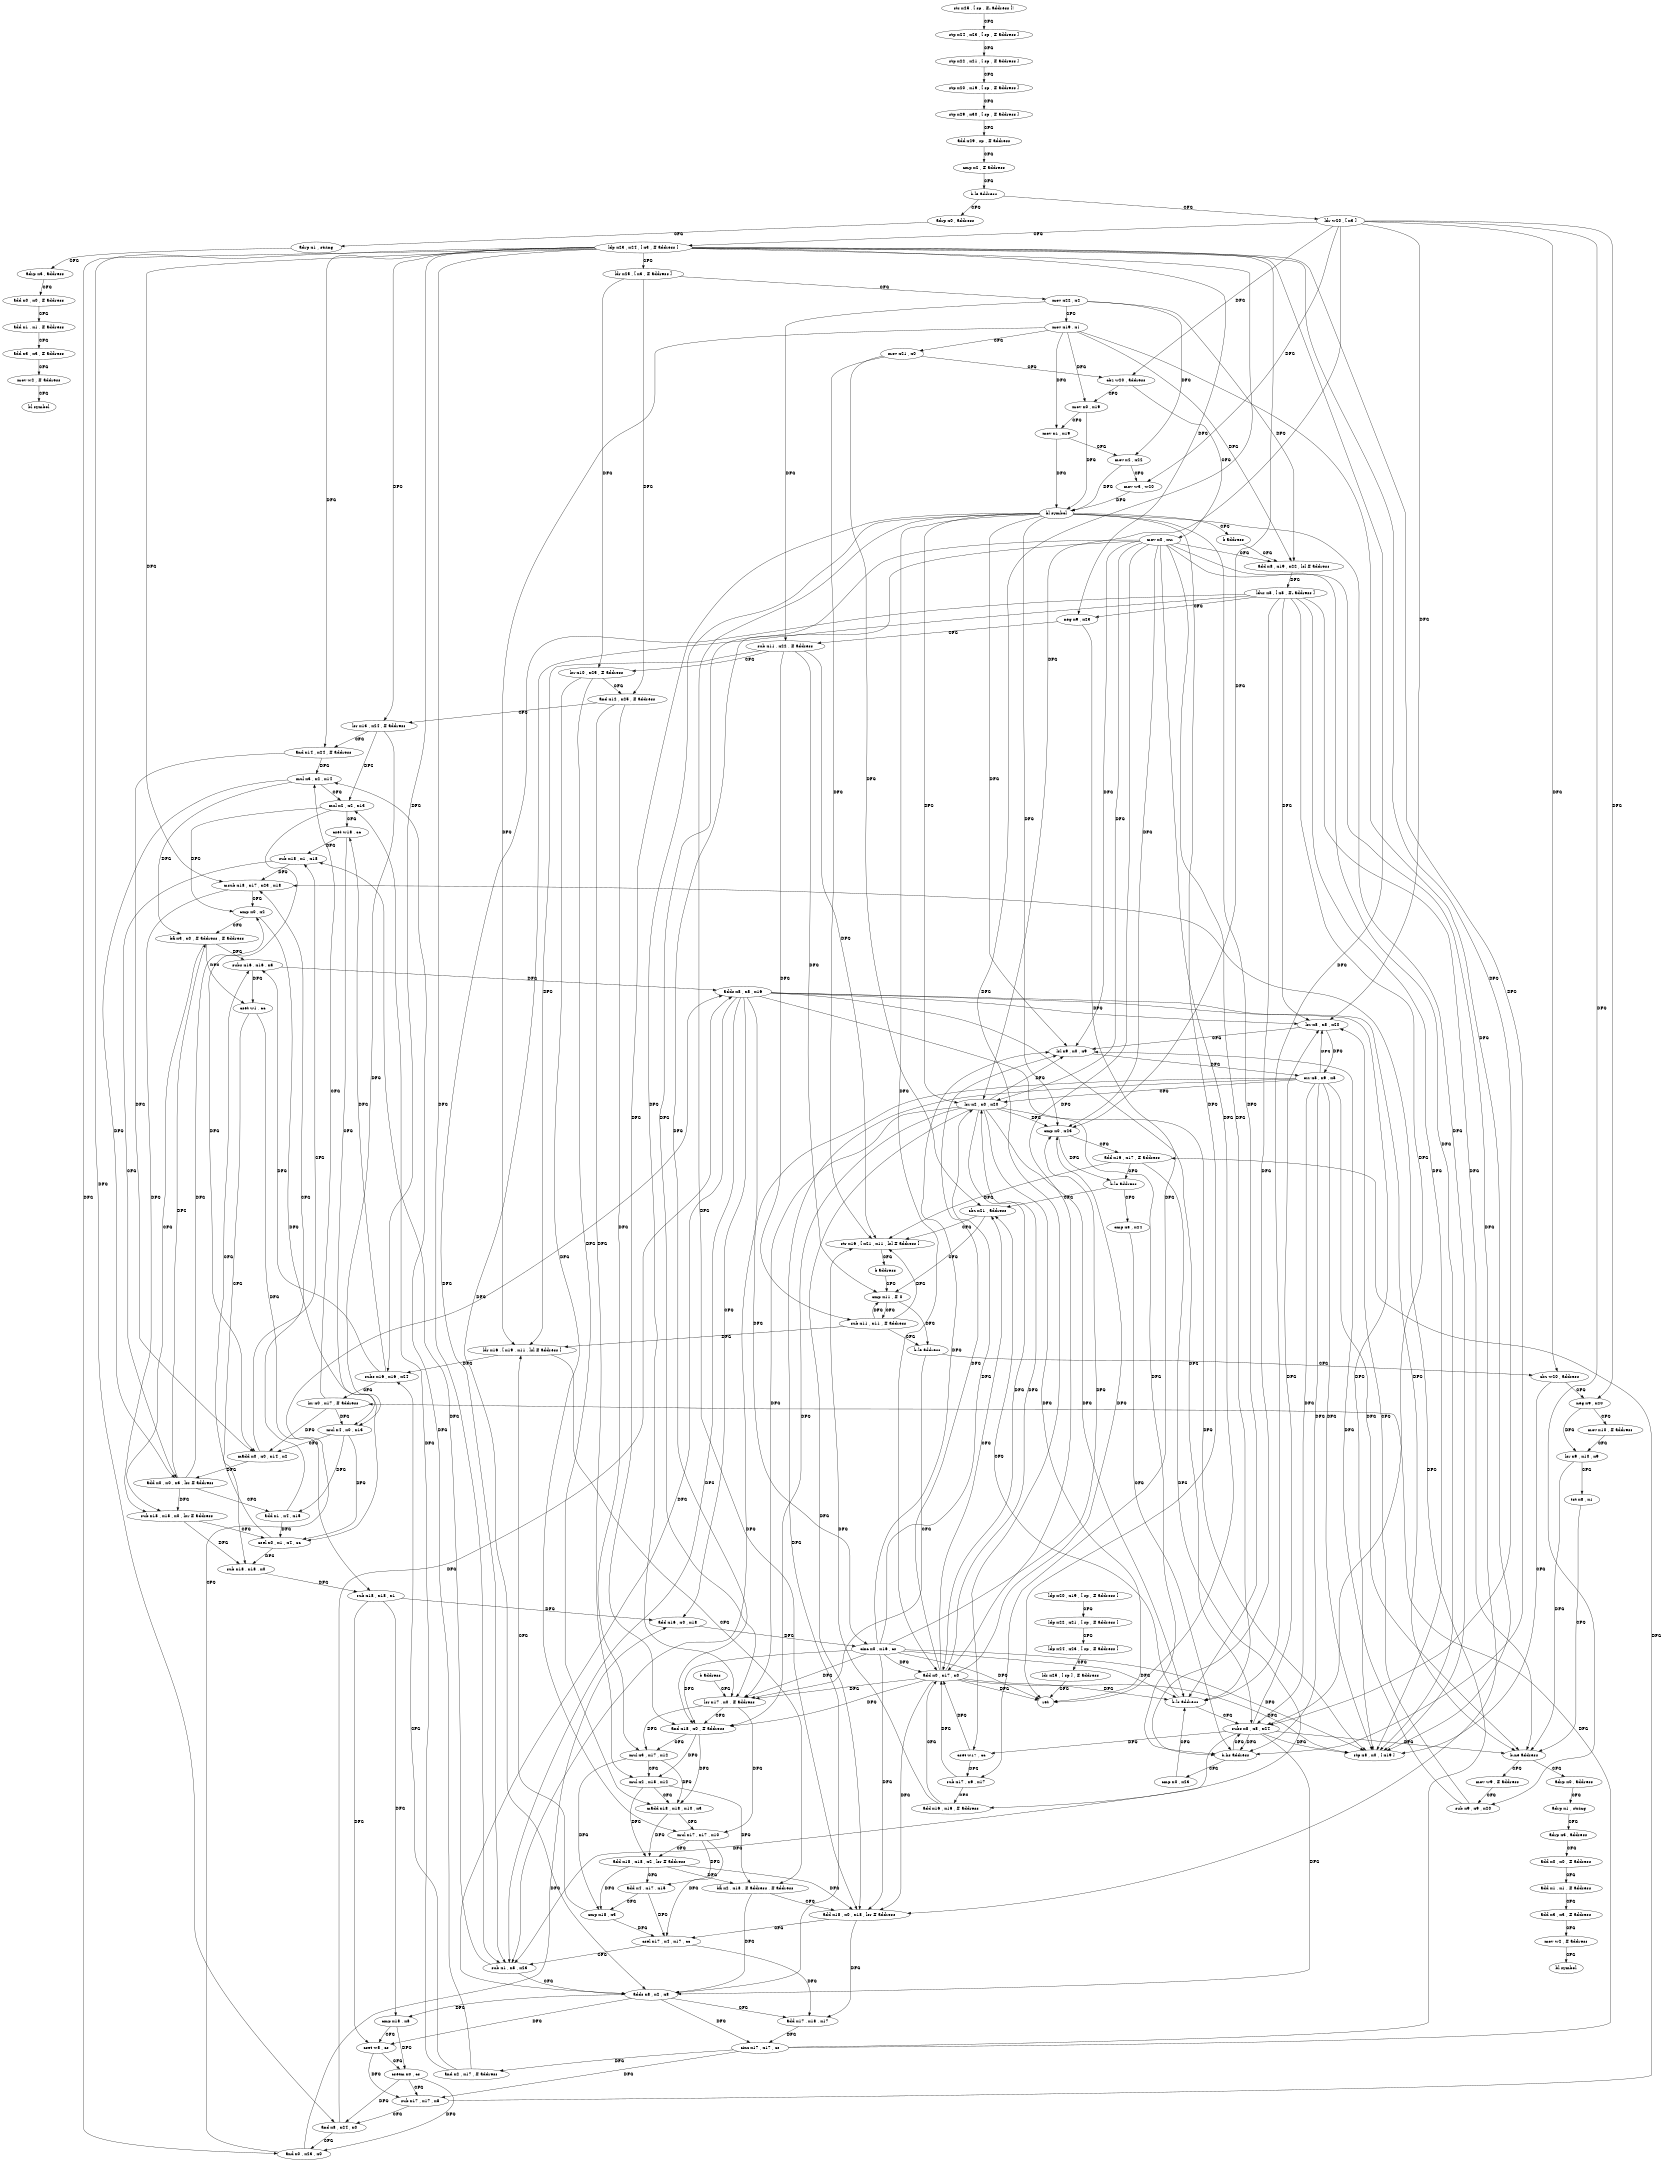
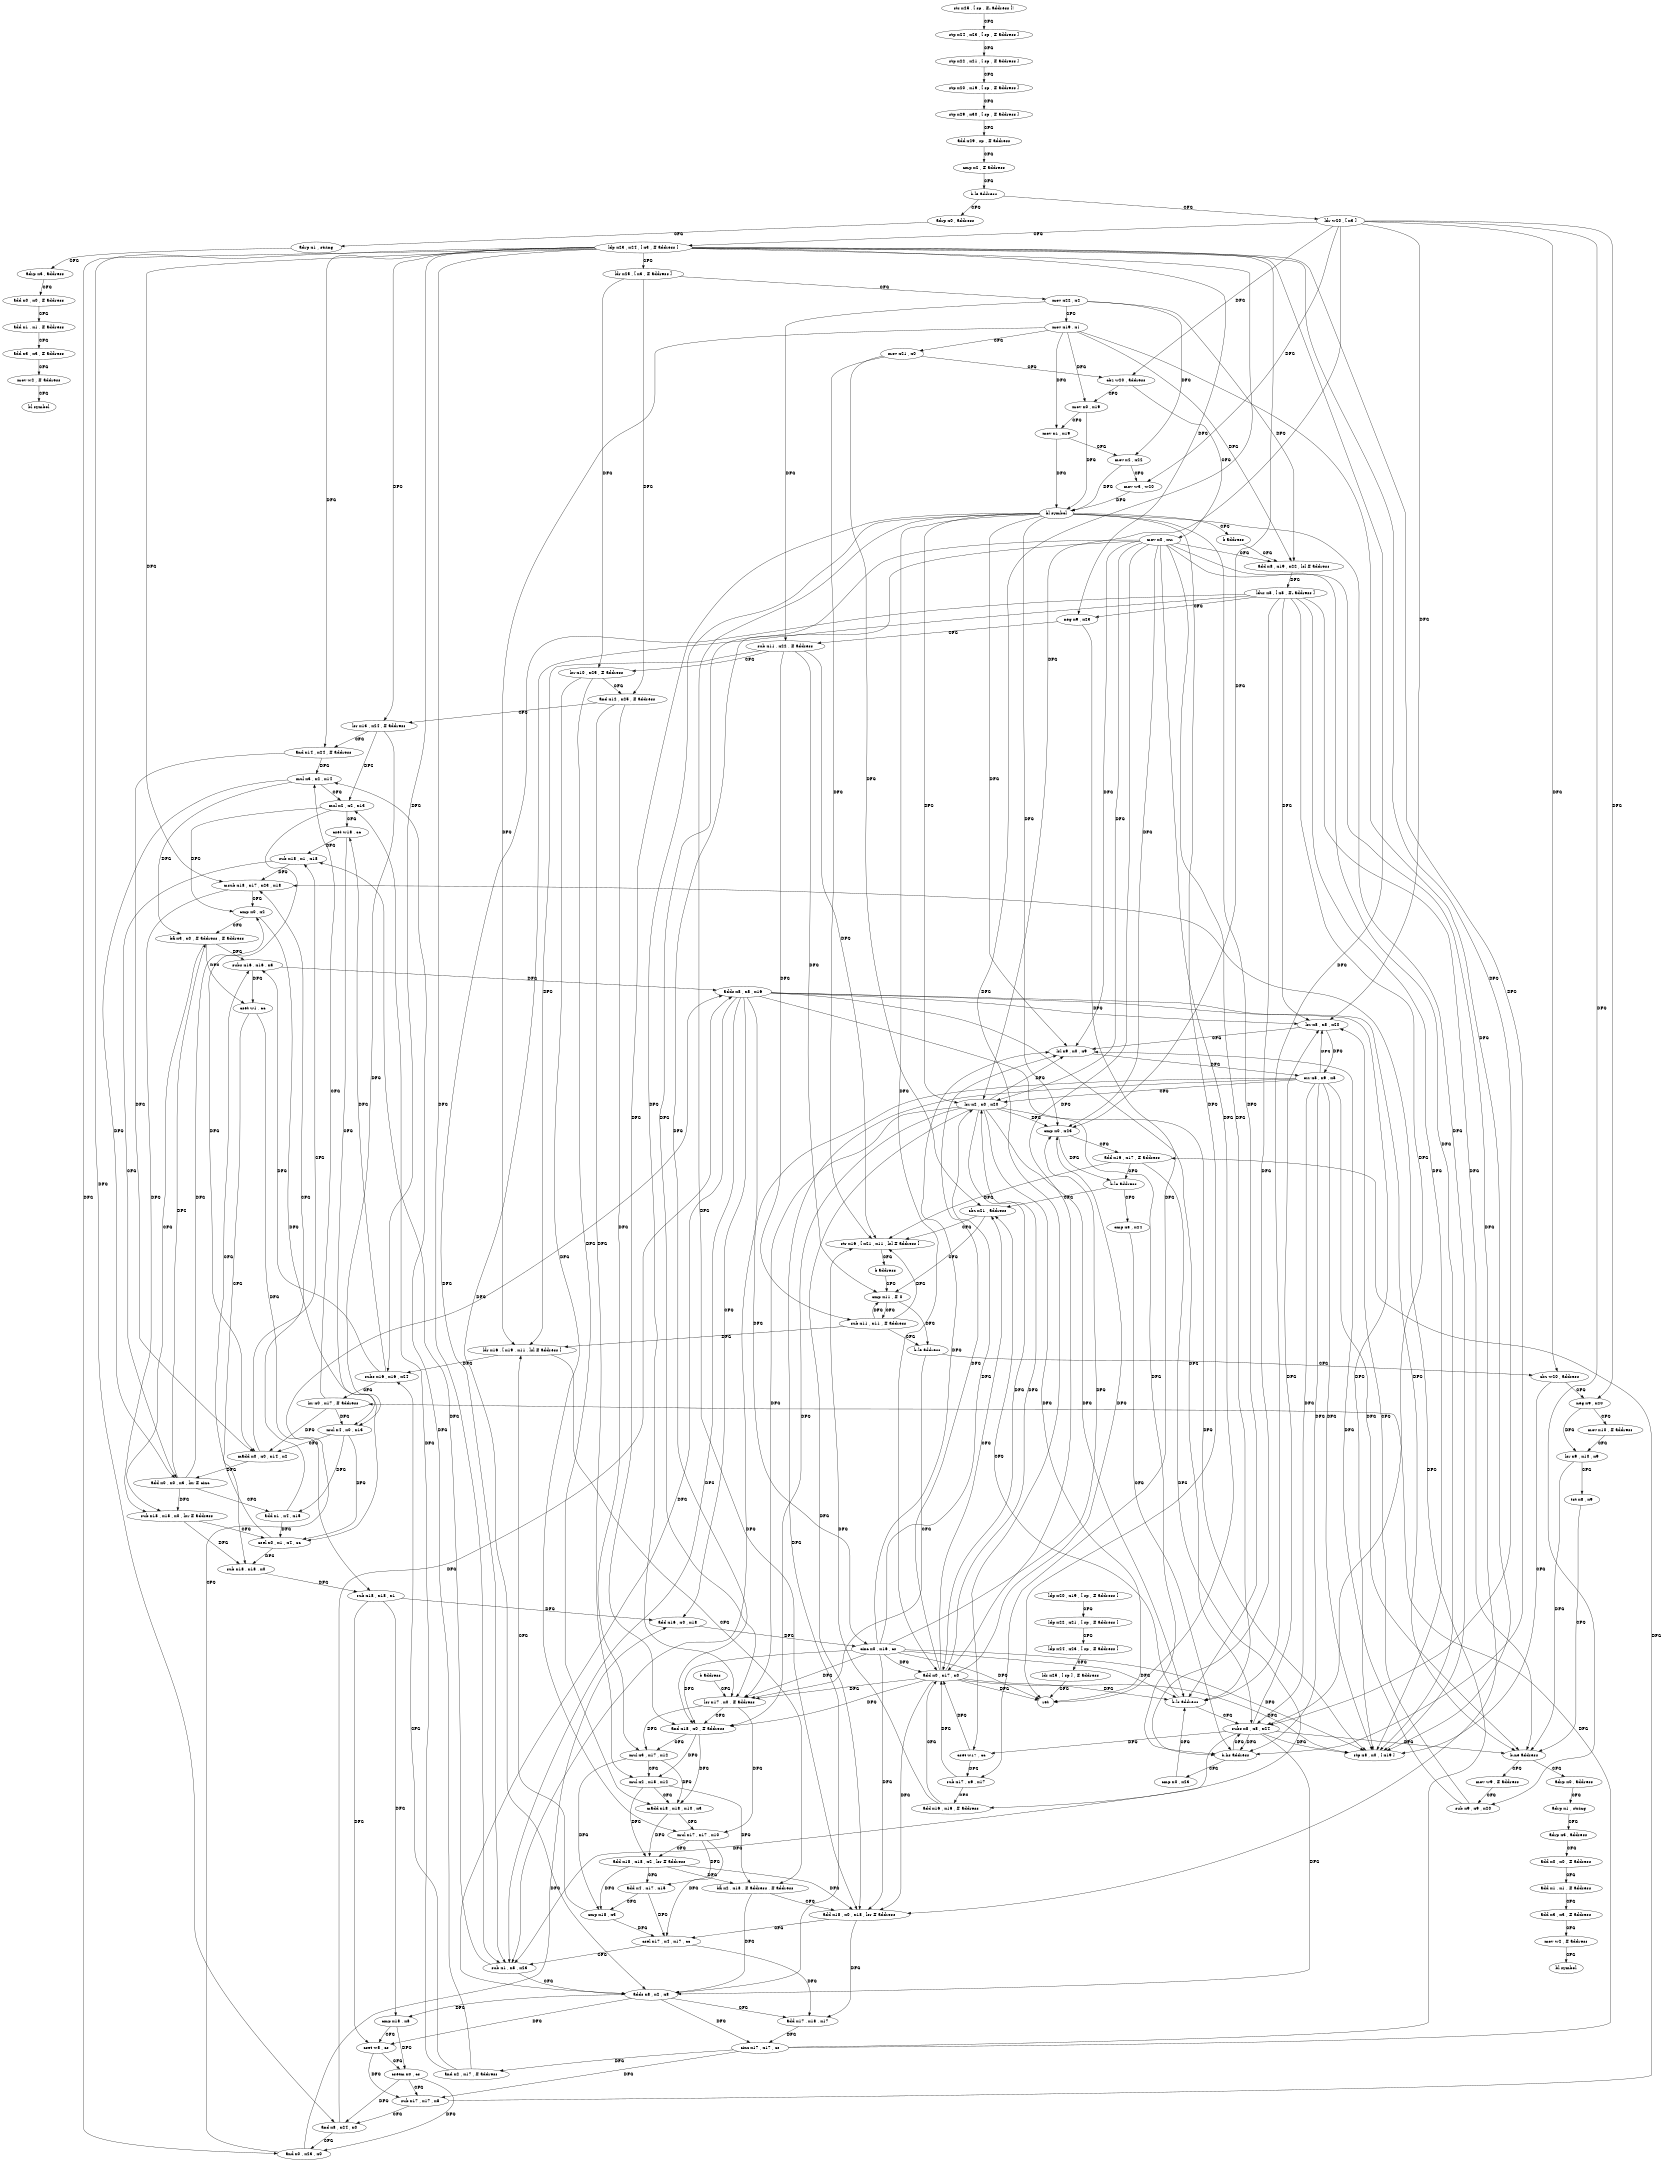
(180, 1483) -> (180, 1483)
(1582, 1500) -> (1582, 1500)
